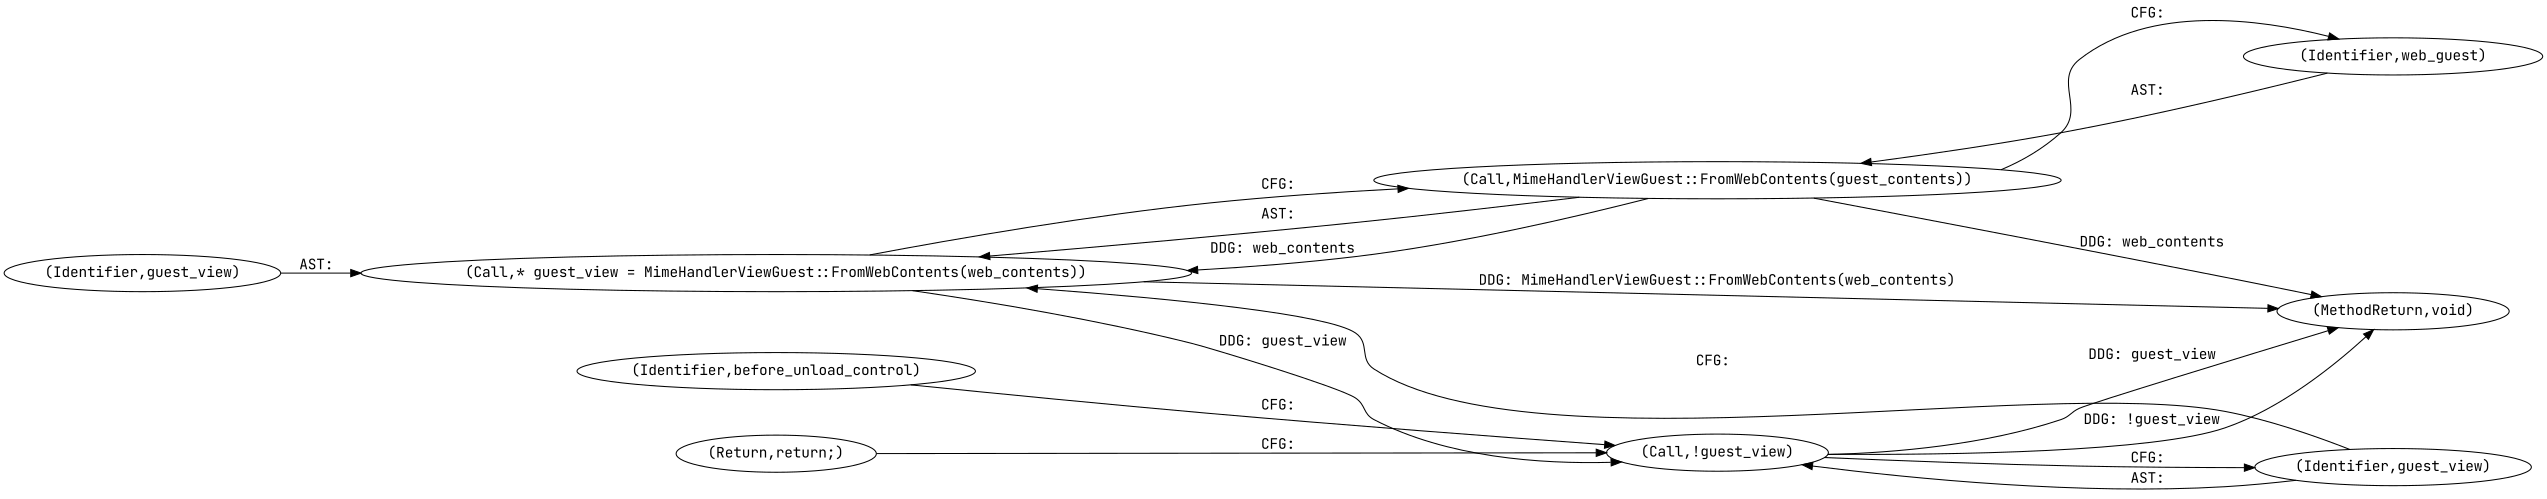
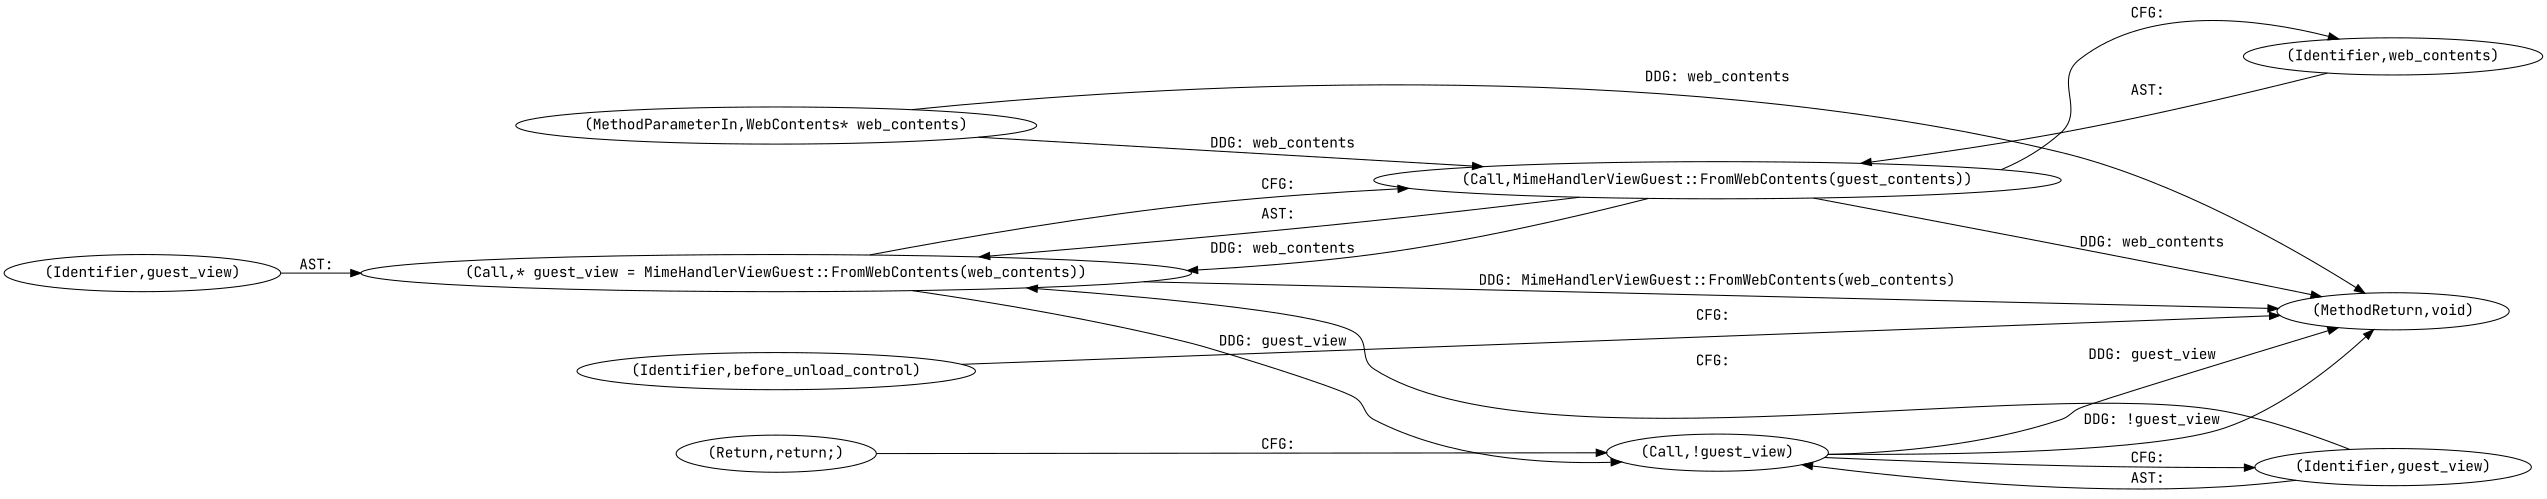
(2393, 56) -> (2393, 56)
none -> (776, 126)
(1257, 418) -> (1615, 340)
